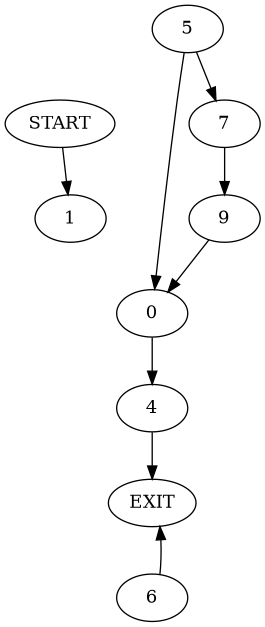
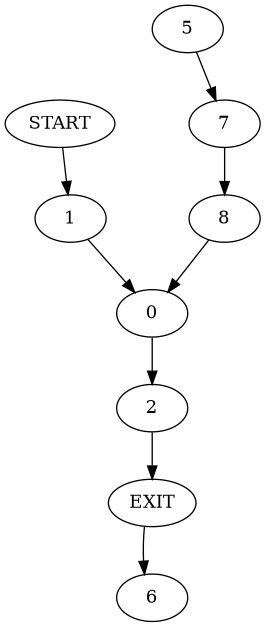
(169, 164) -> (107, 261)
(225, 219) -> (225, 219)
(152, 408) -> (152, 408)
(161, 557) -> (143, 544)
